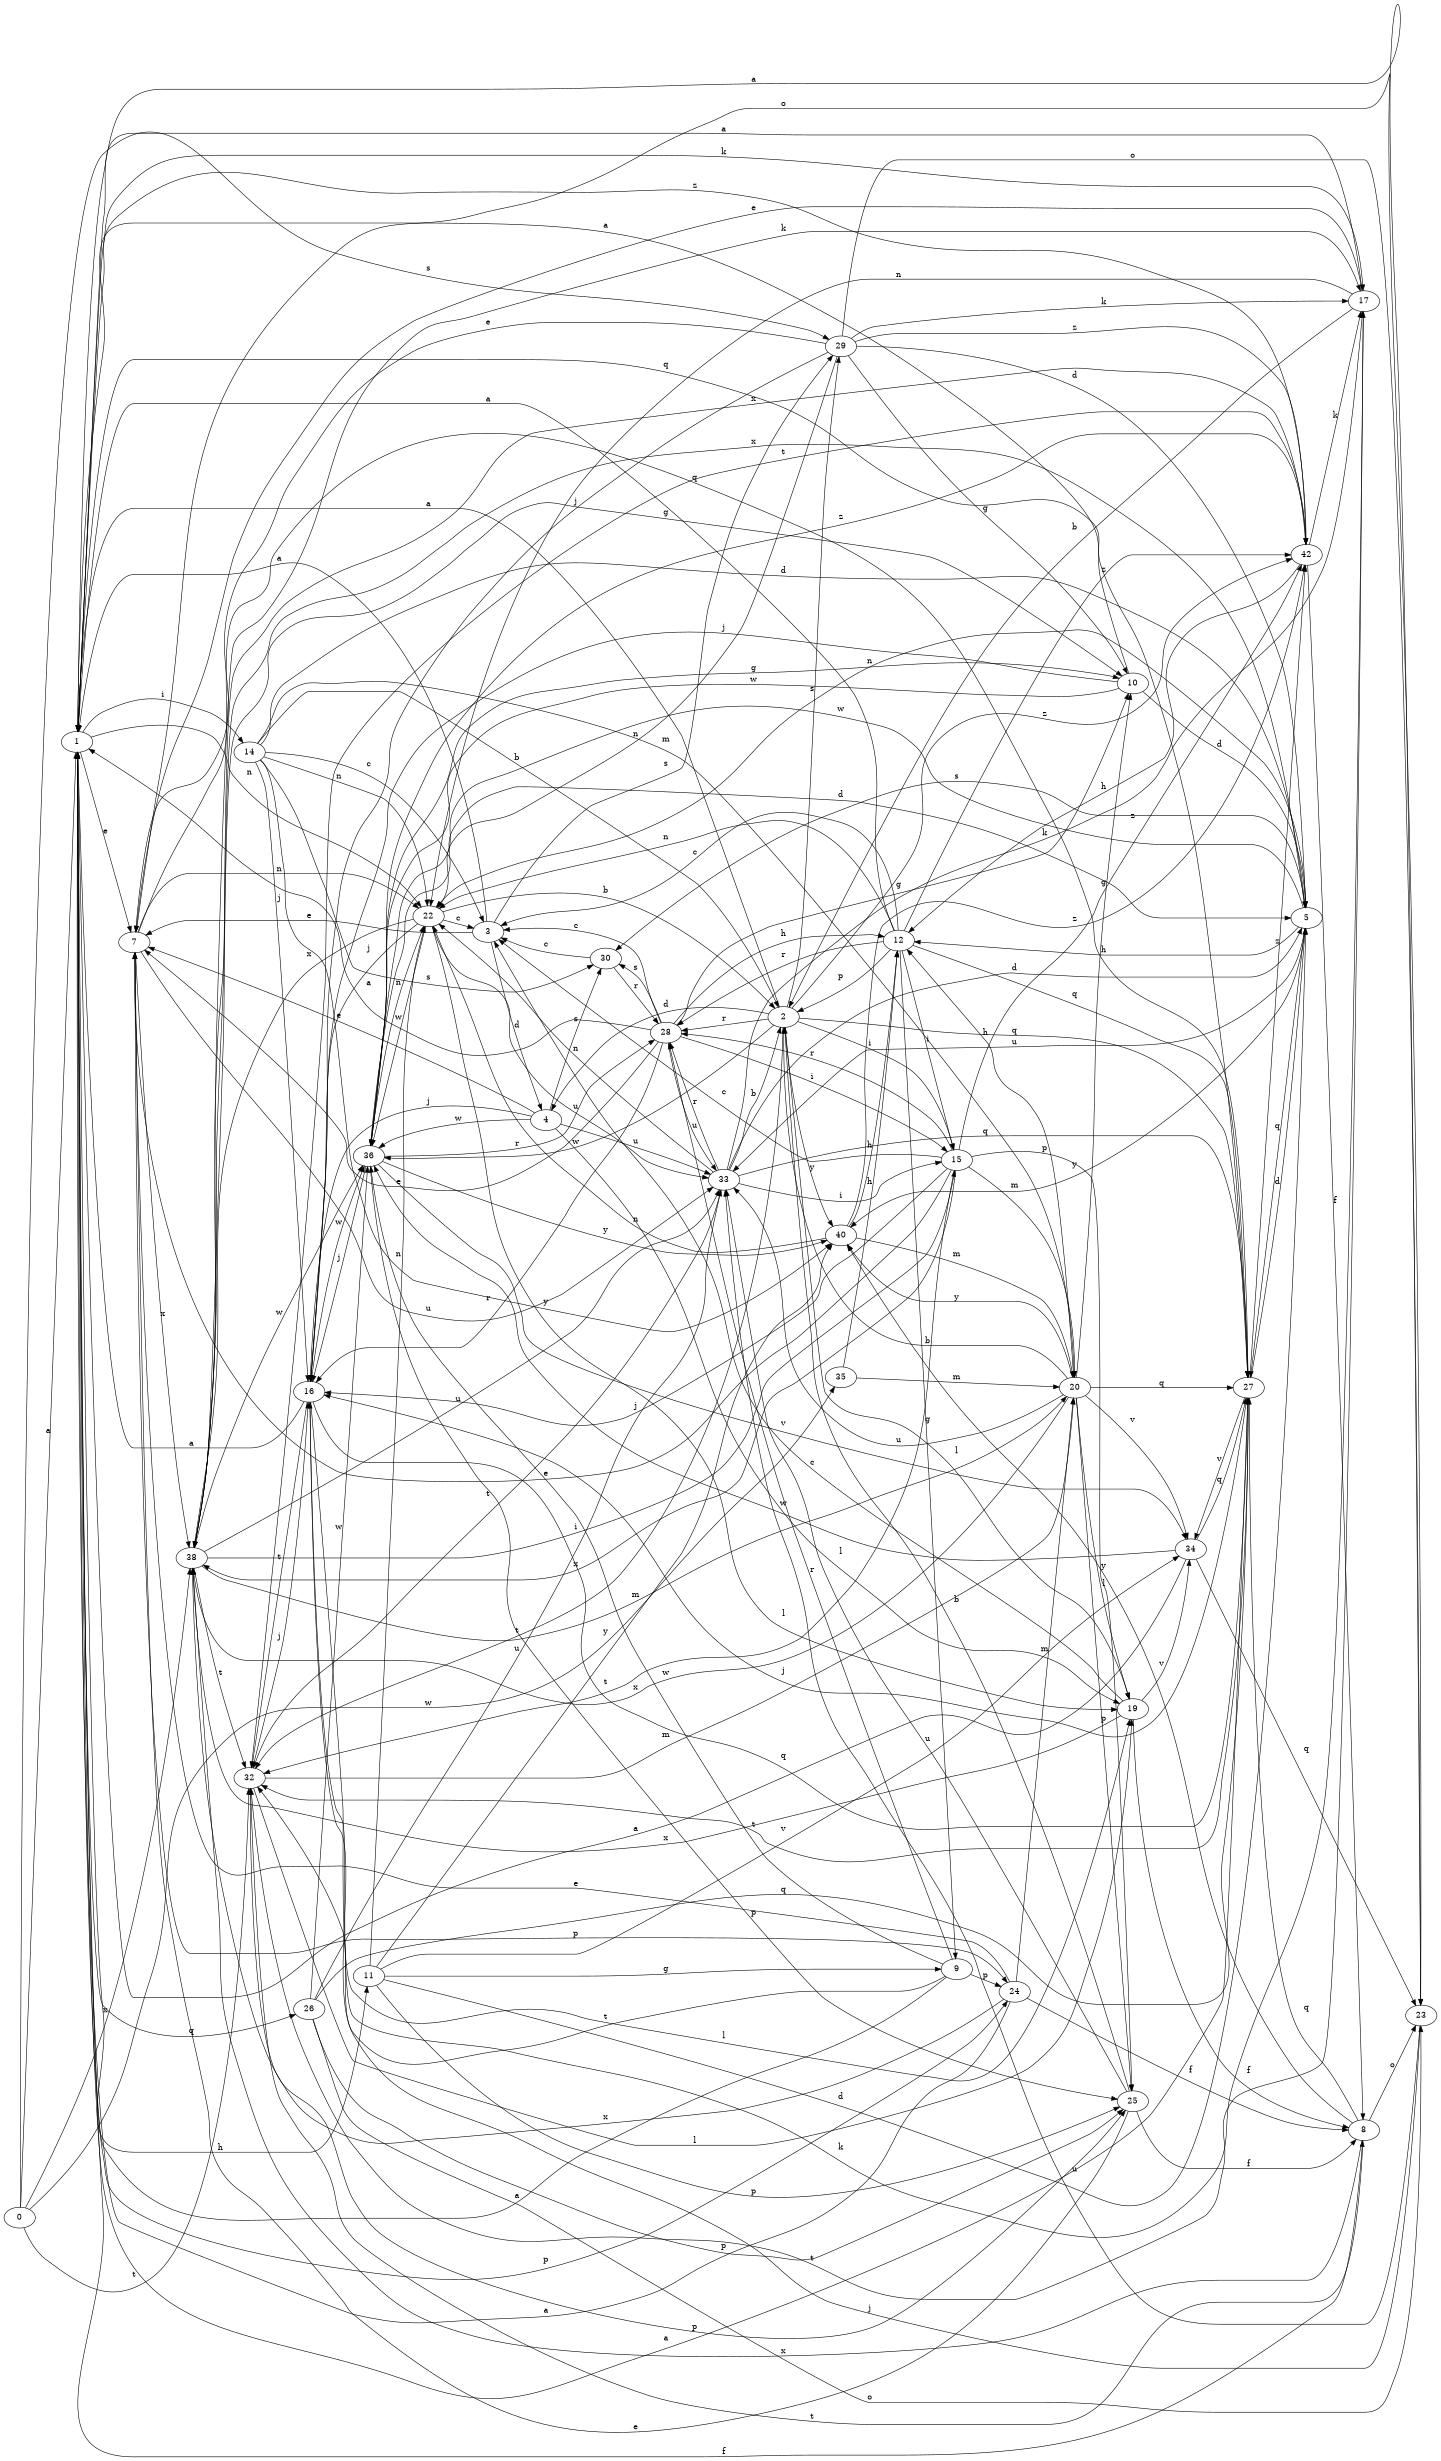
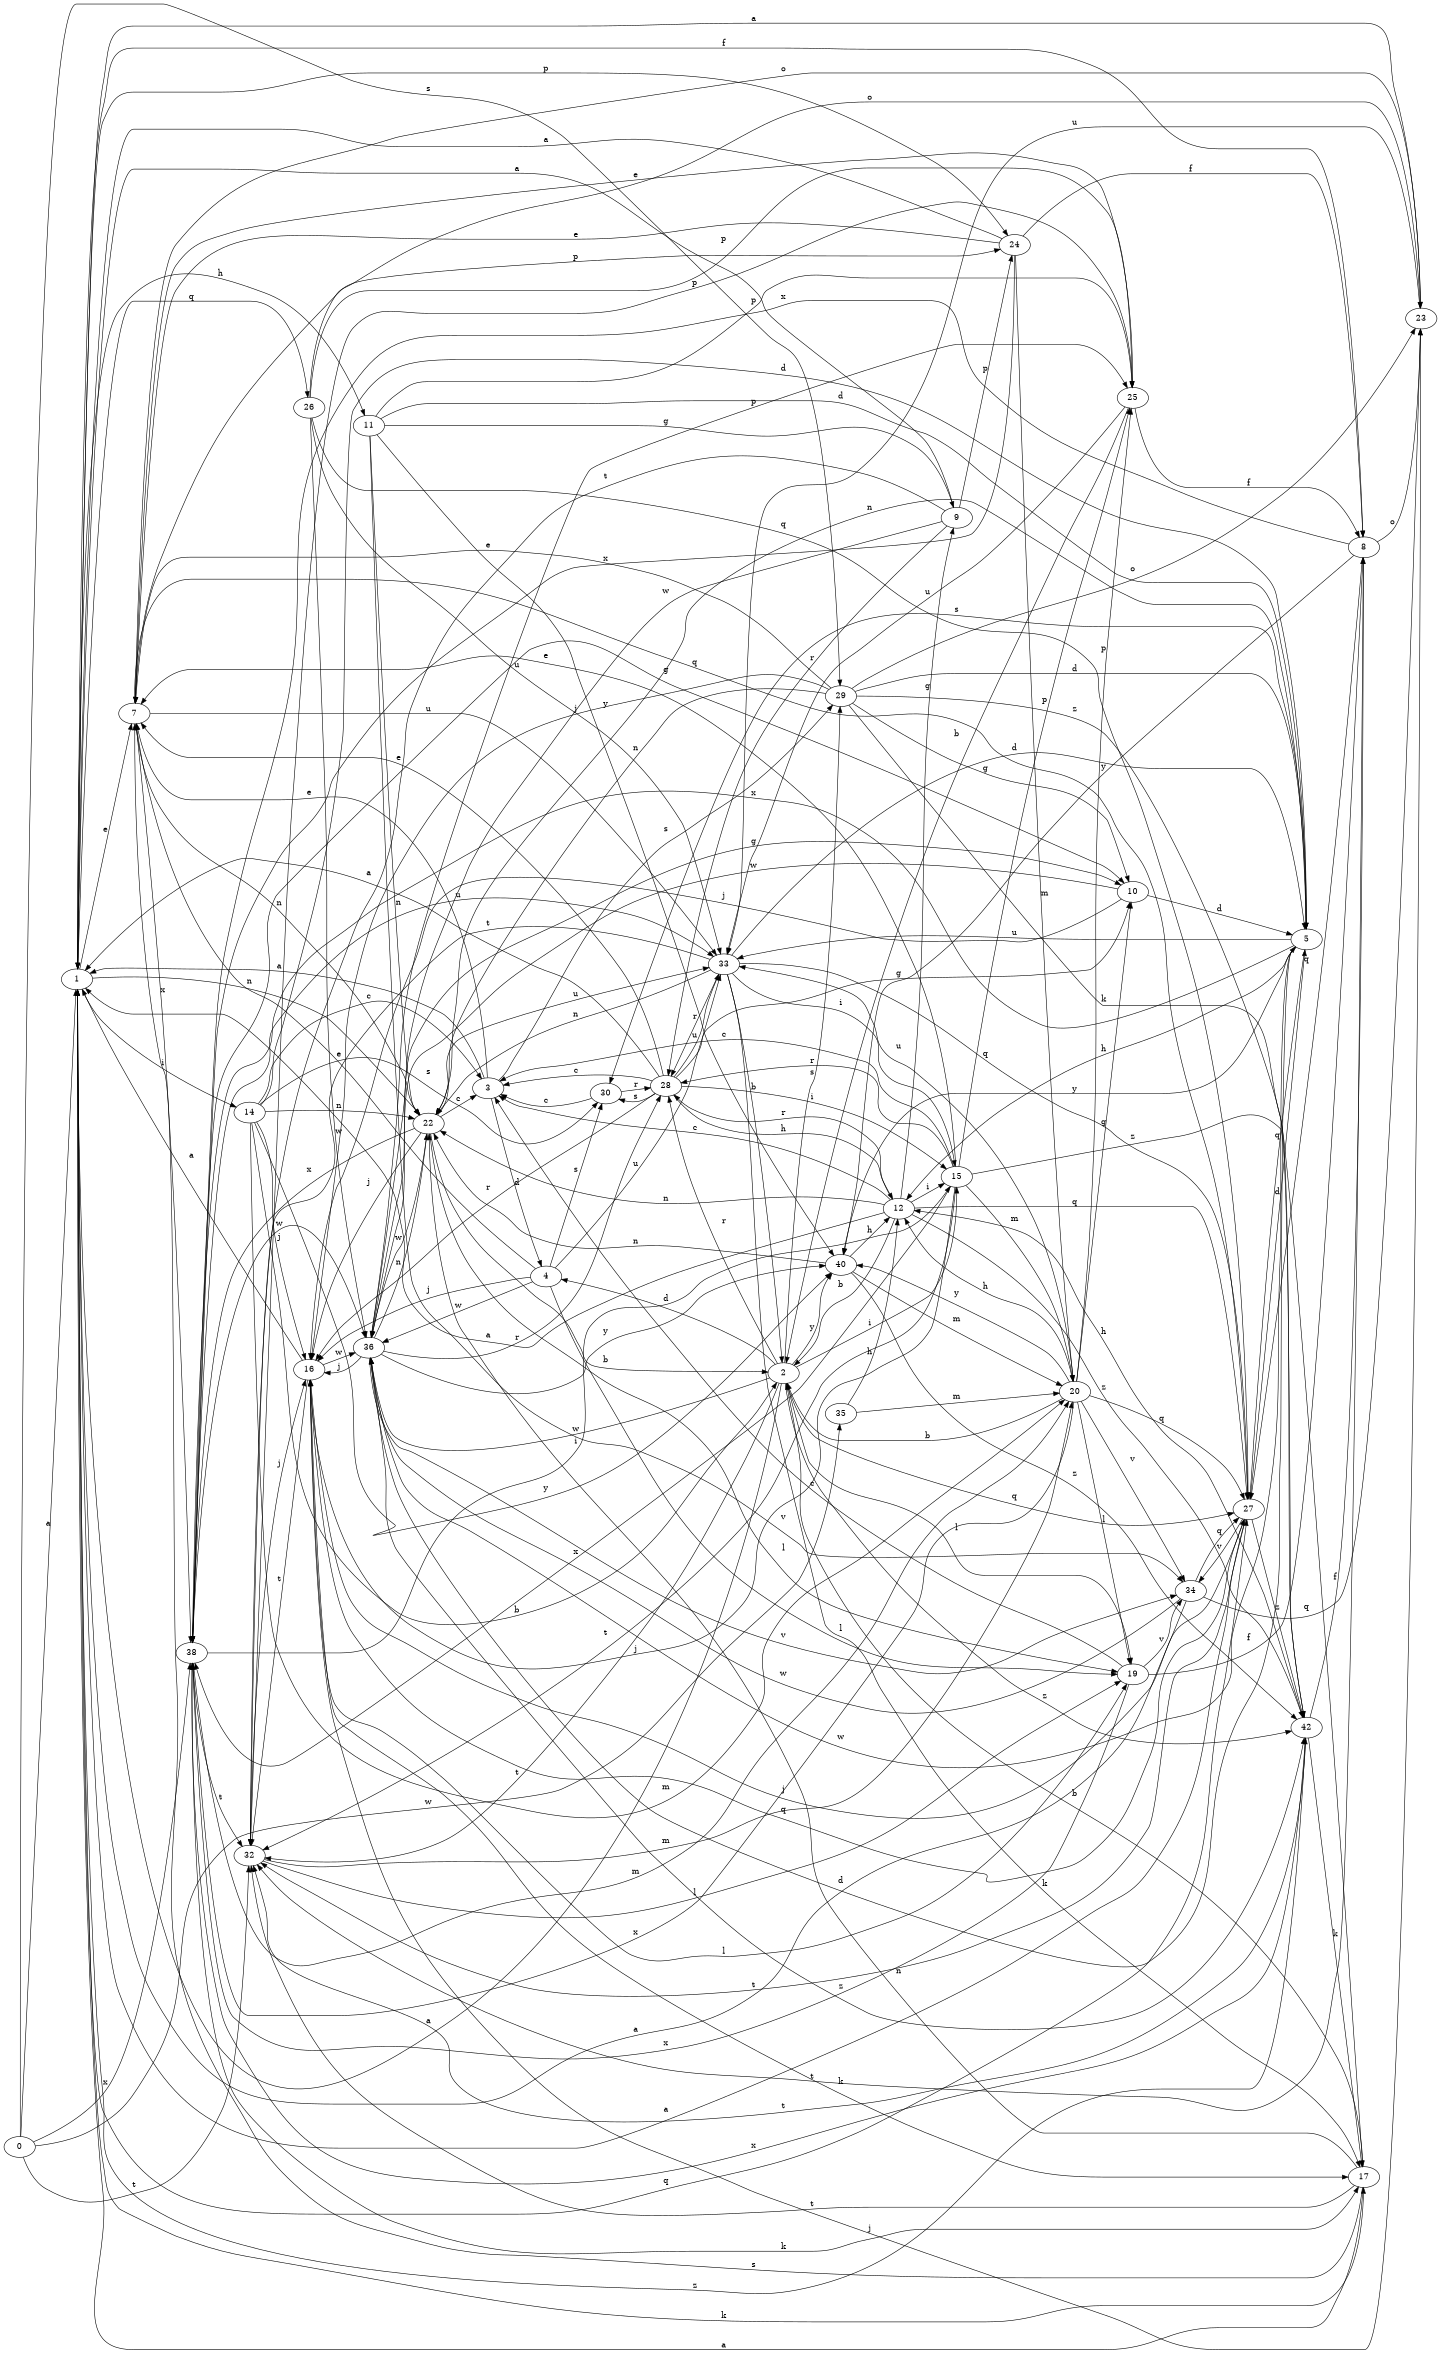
(754, 208) -> (754, 2265)
(474, 223) -> none
(841, 976) -> (841, 1285)
